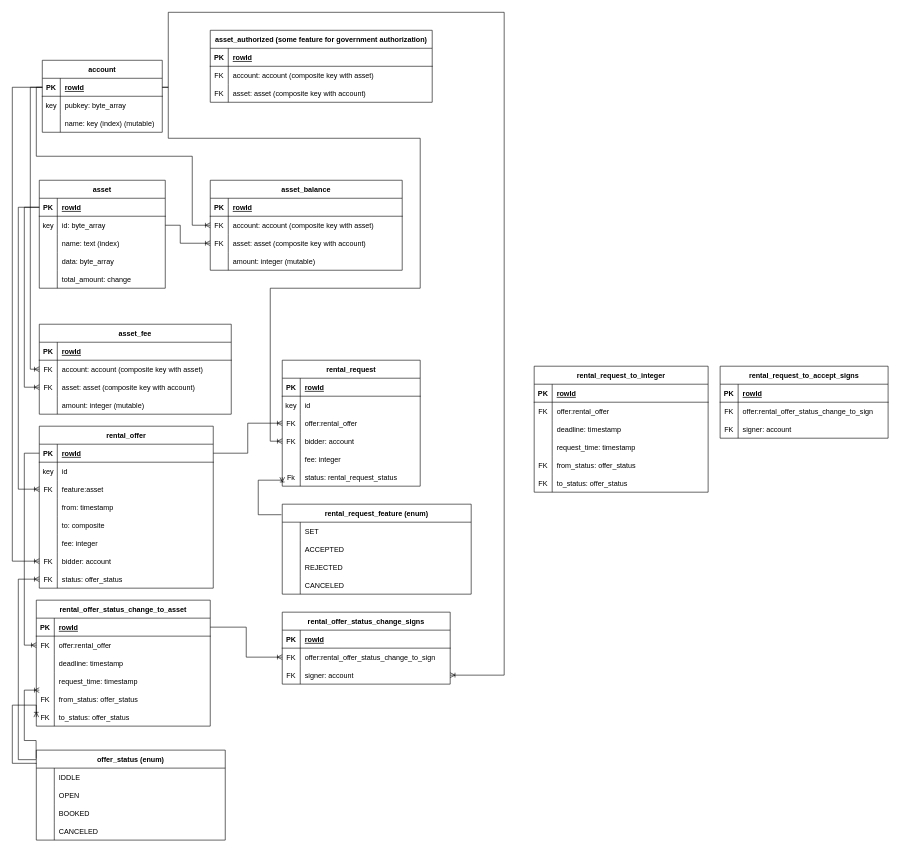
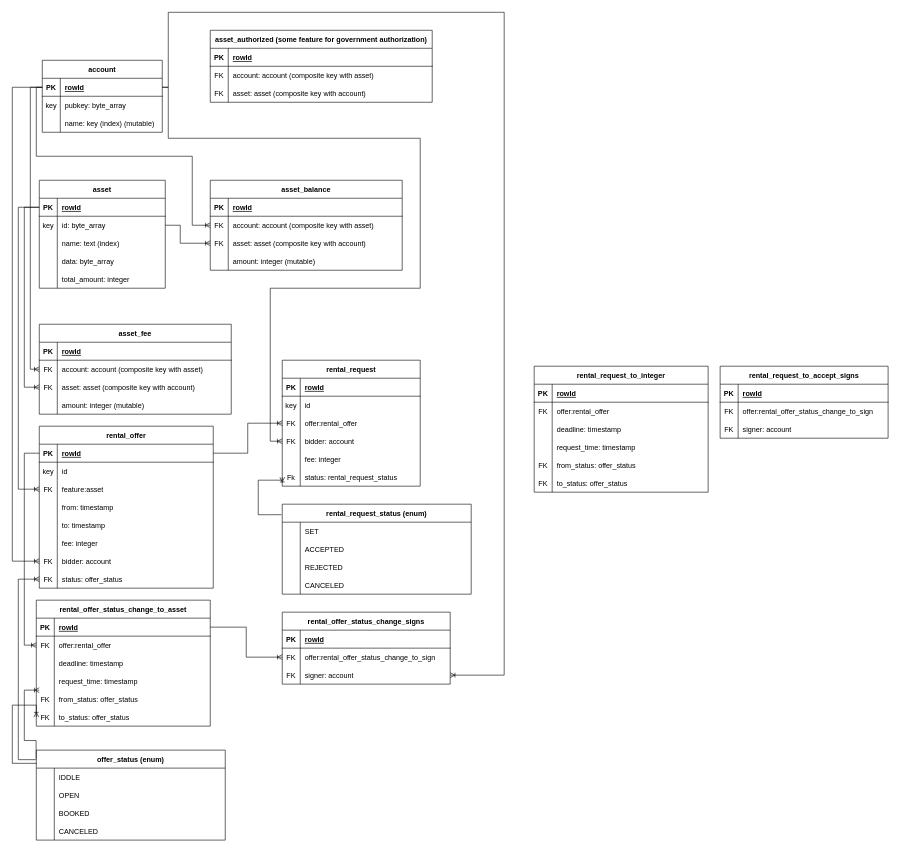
(99, 280) -> (100, 280)
(377, 514) -> (377, 514)
(85, 526) -> (85, 526)
